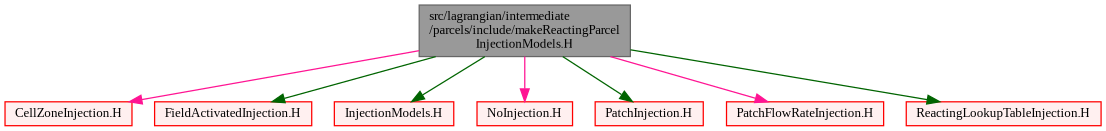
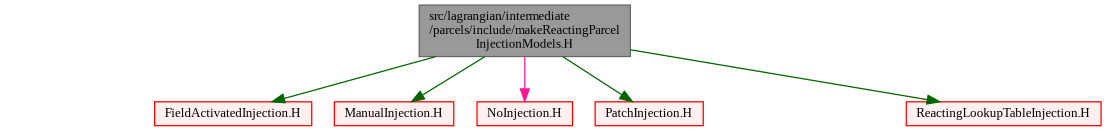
(69, 114) -> none
(394, 114) -> (394, 114)
(805, 114) -> none
